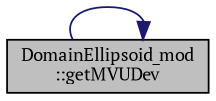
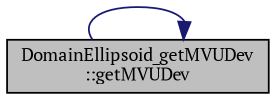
(108, 66) -> (138, 66)
